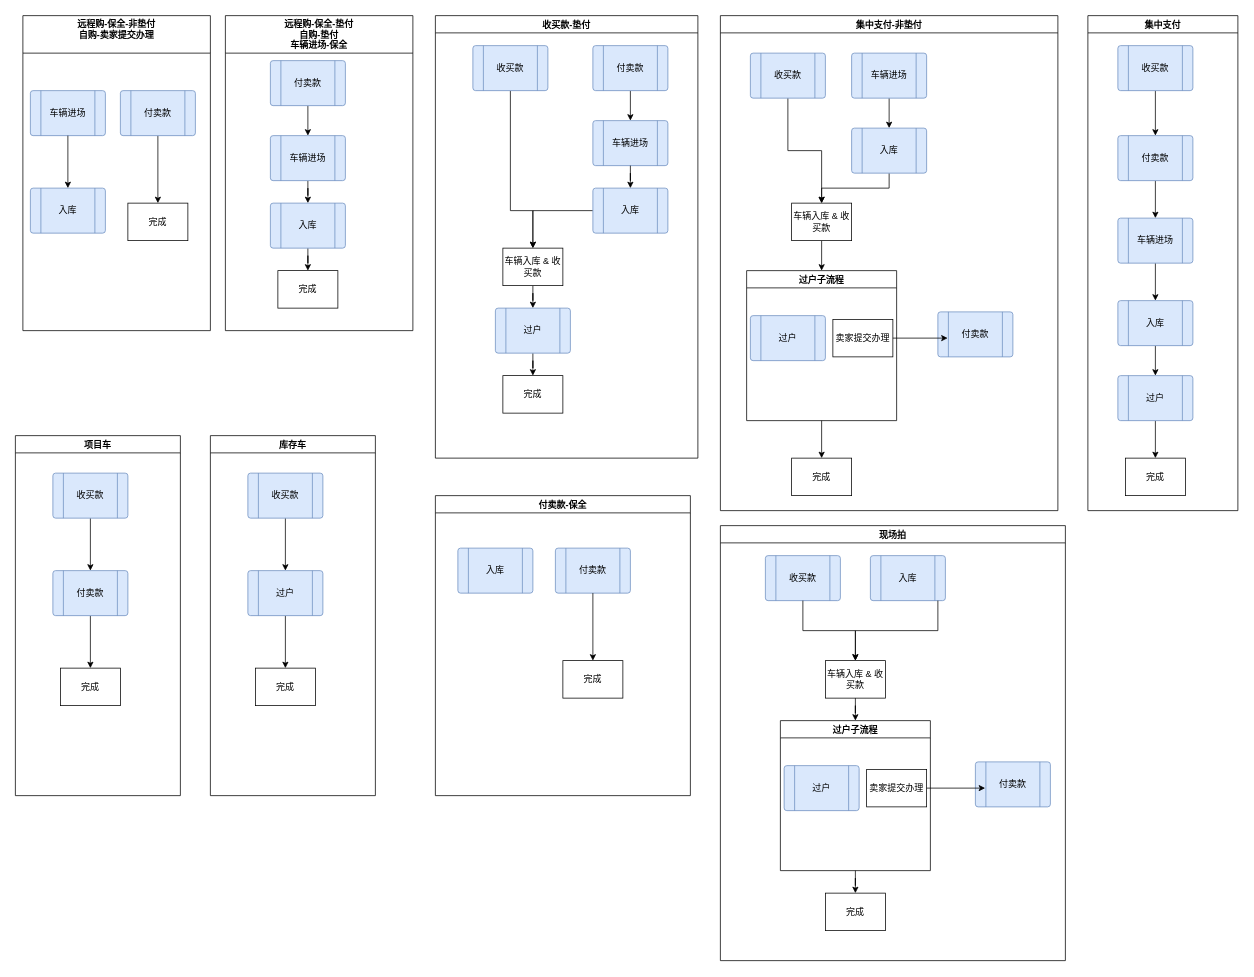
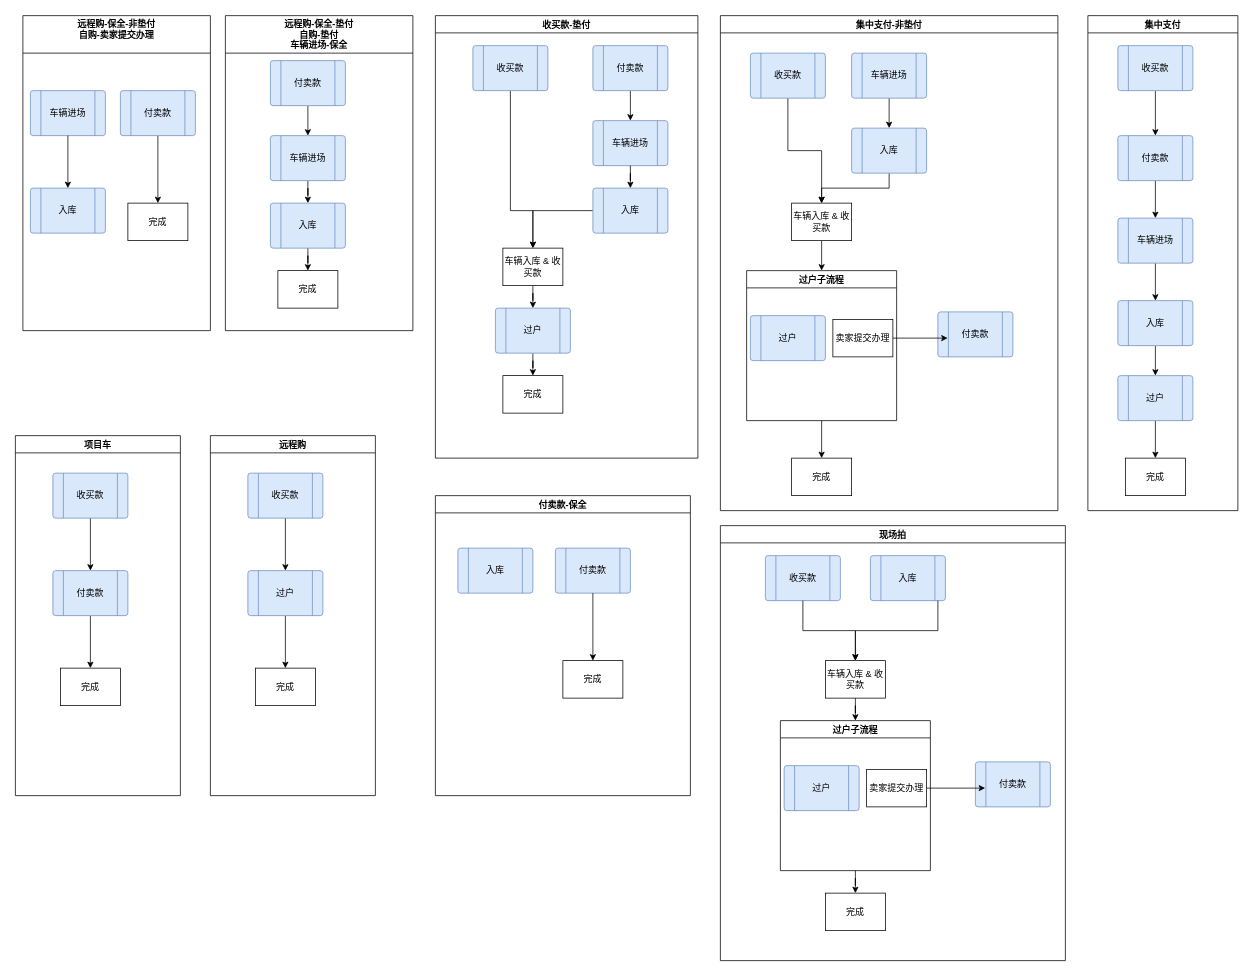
(293, 444) -> (293, 444)
